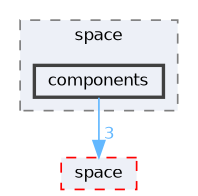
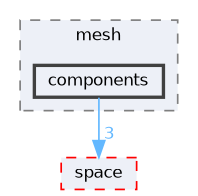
(99, 36) -> (99, 36)
